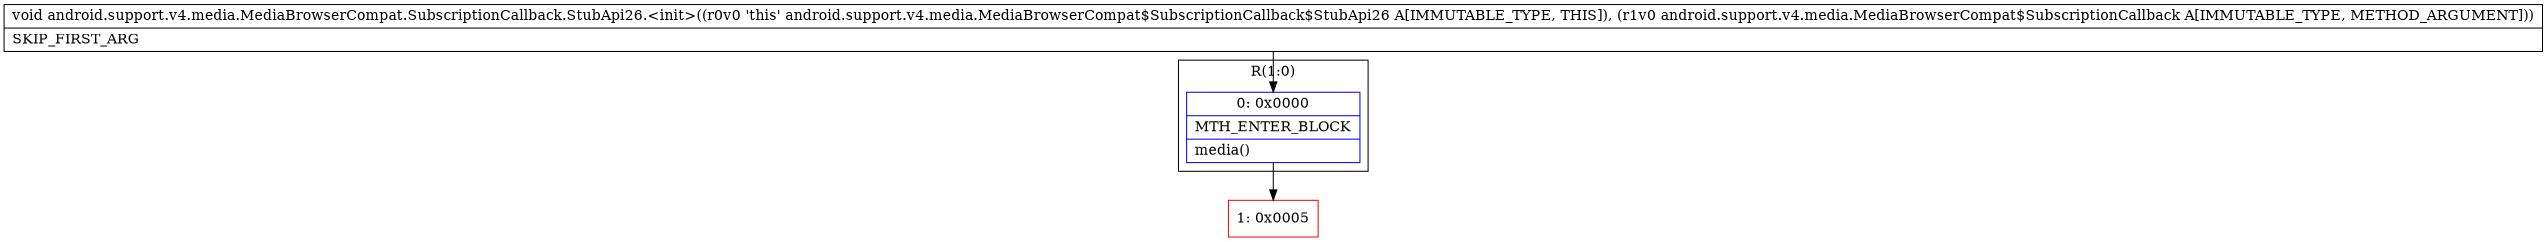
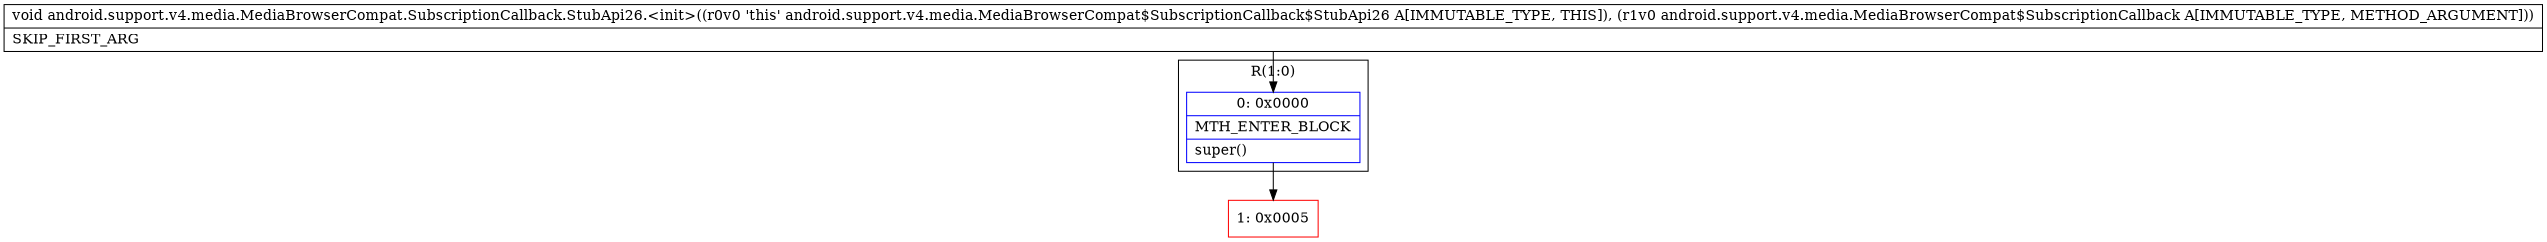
(1223, 150) -> (1221, 150)
